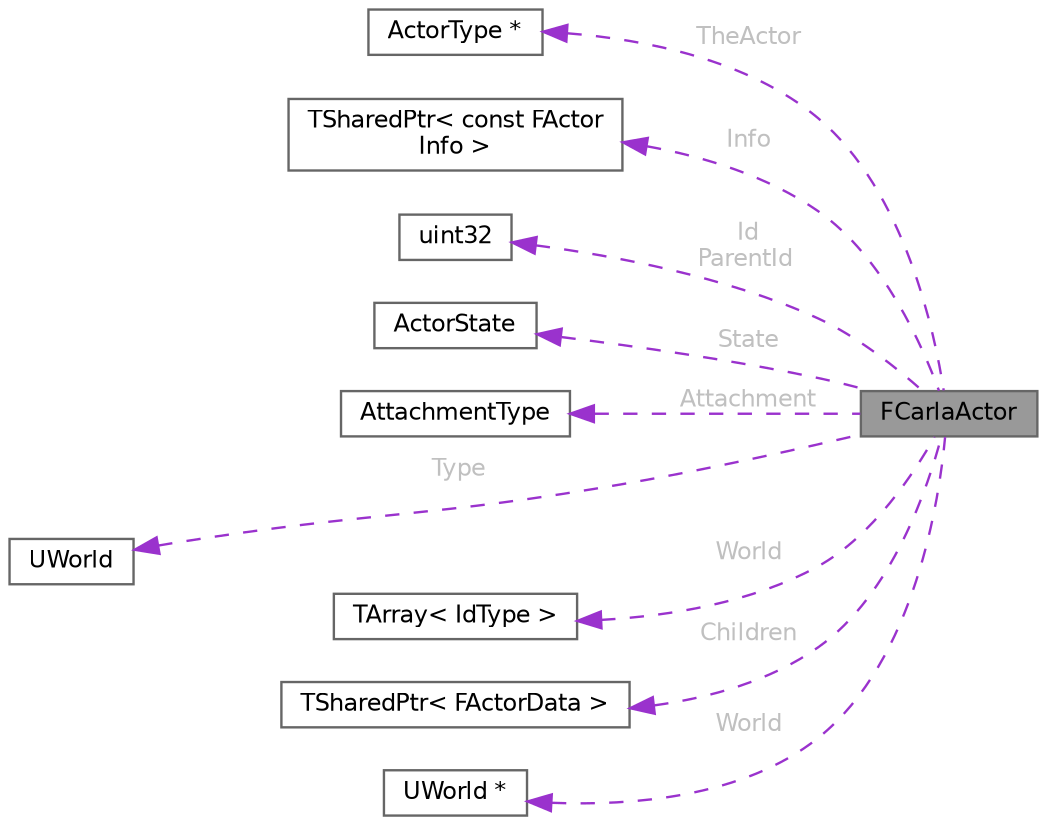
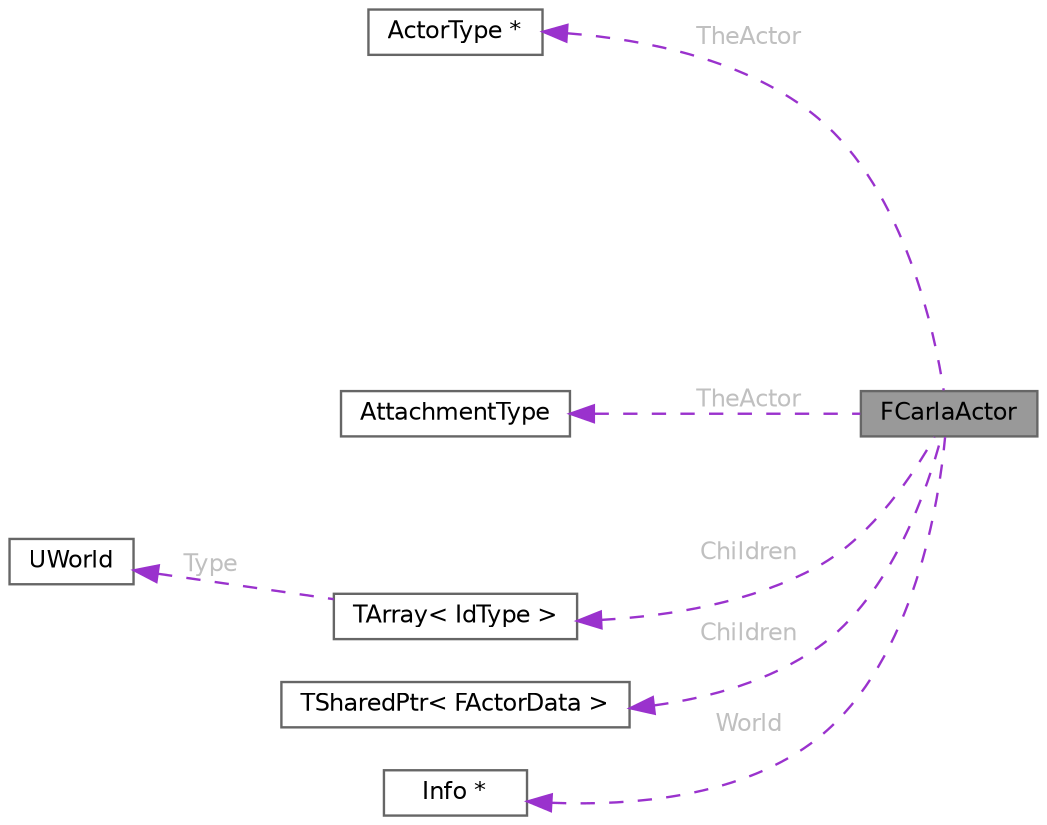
(455, 135) -> none
(455, 237) -> none
(455, 326) -> none
(745, 401) -> (745, 401)
(511, 501) -> (246, 586)
(745, 553) -> (745, 553)
(455, 793) -> (455, 793)
